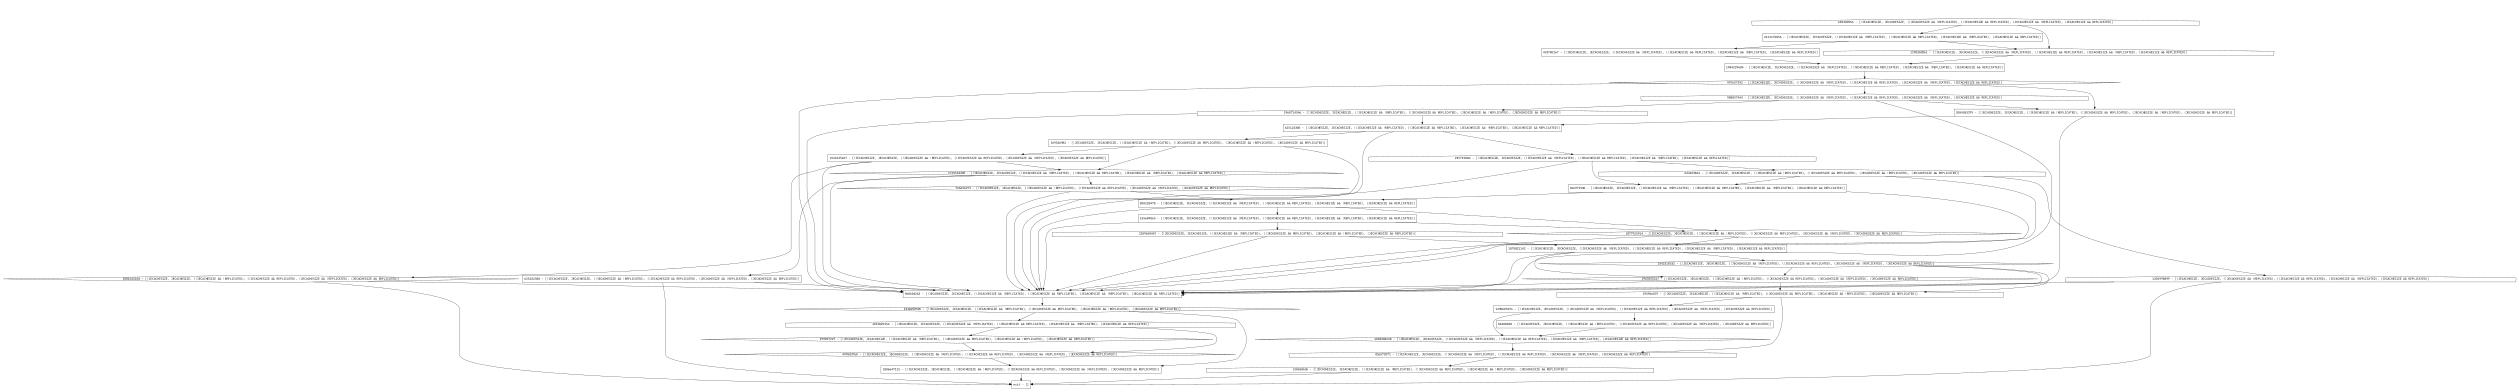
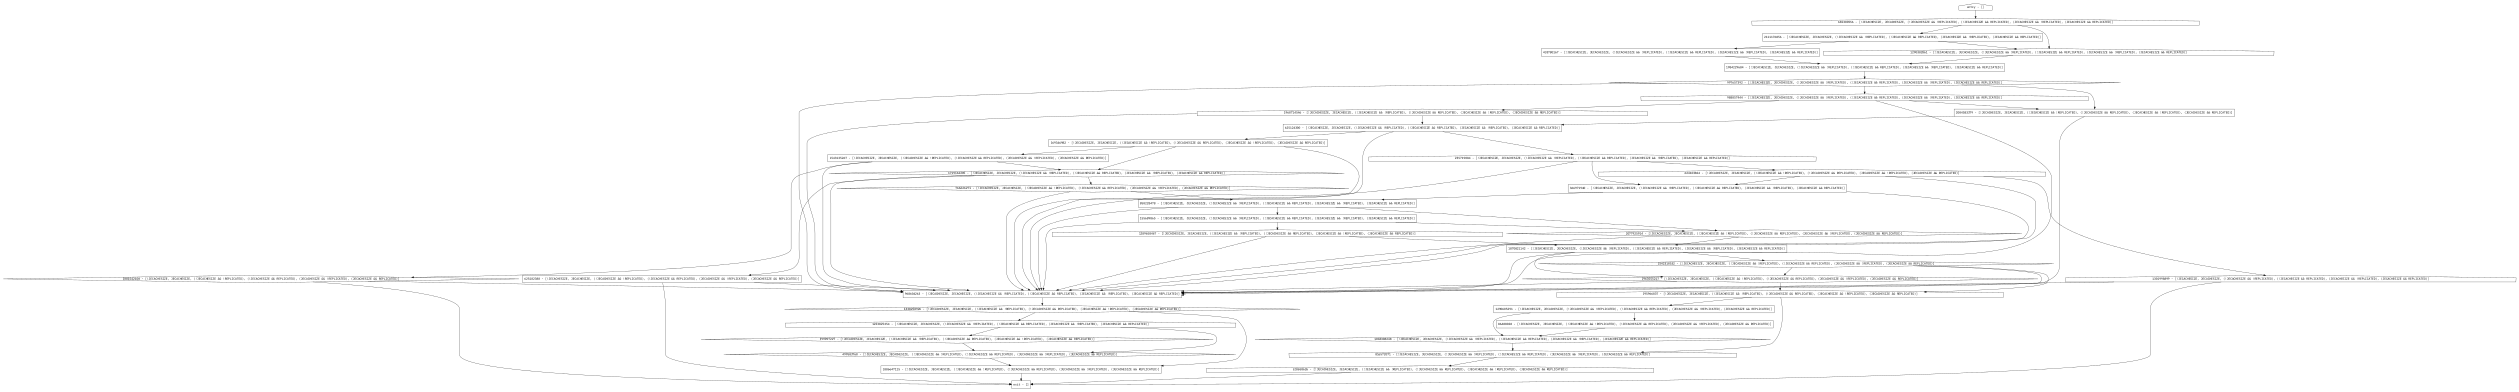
none -> (1976, 7)
